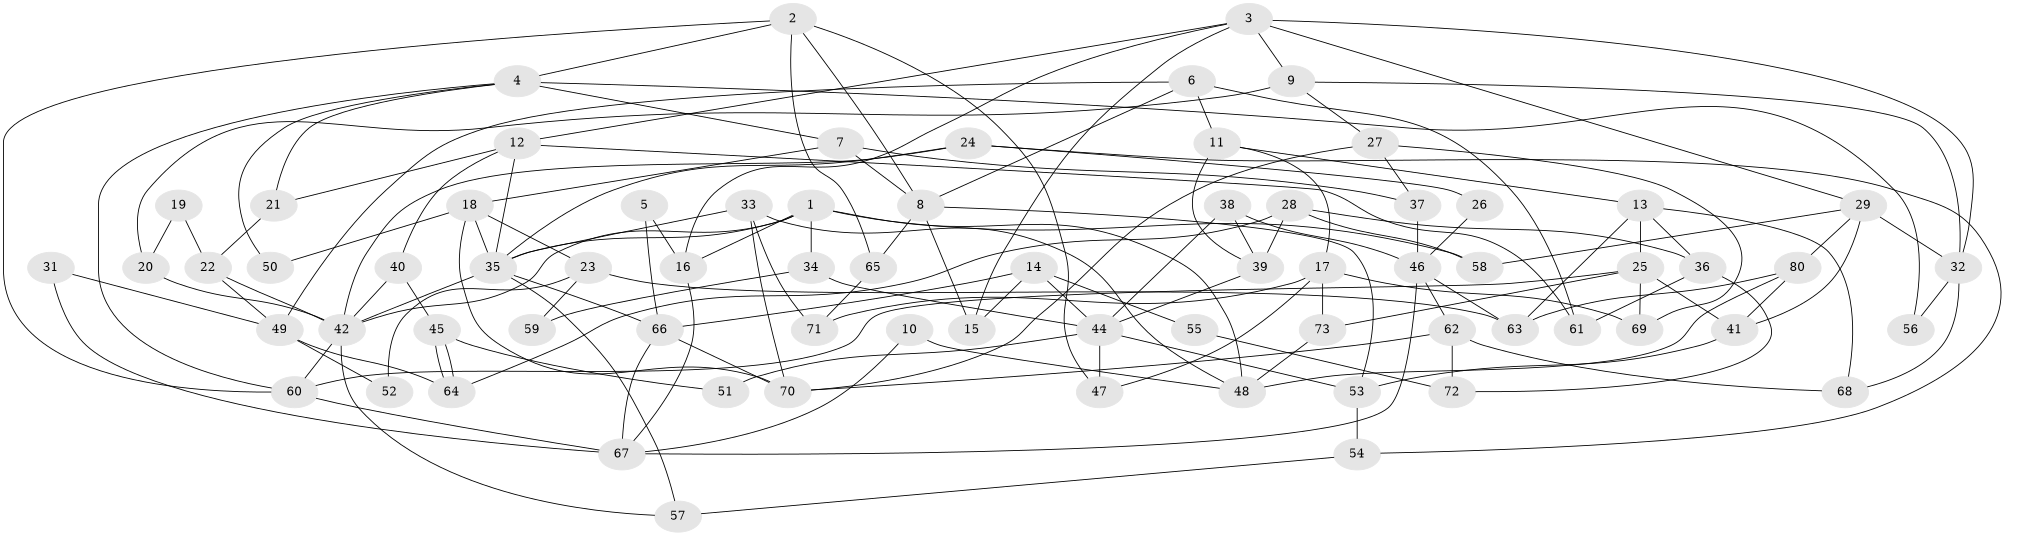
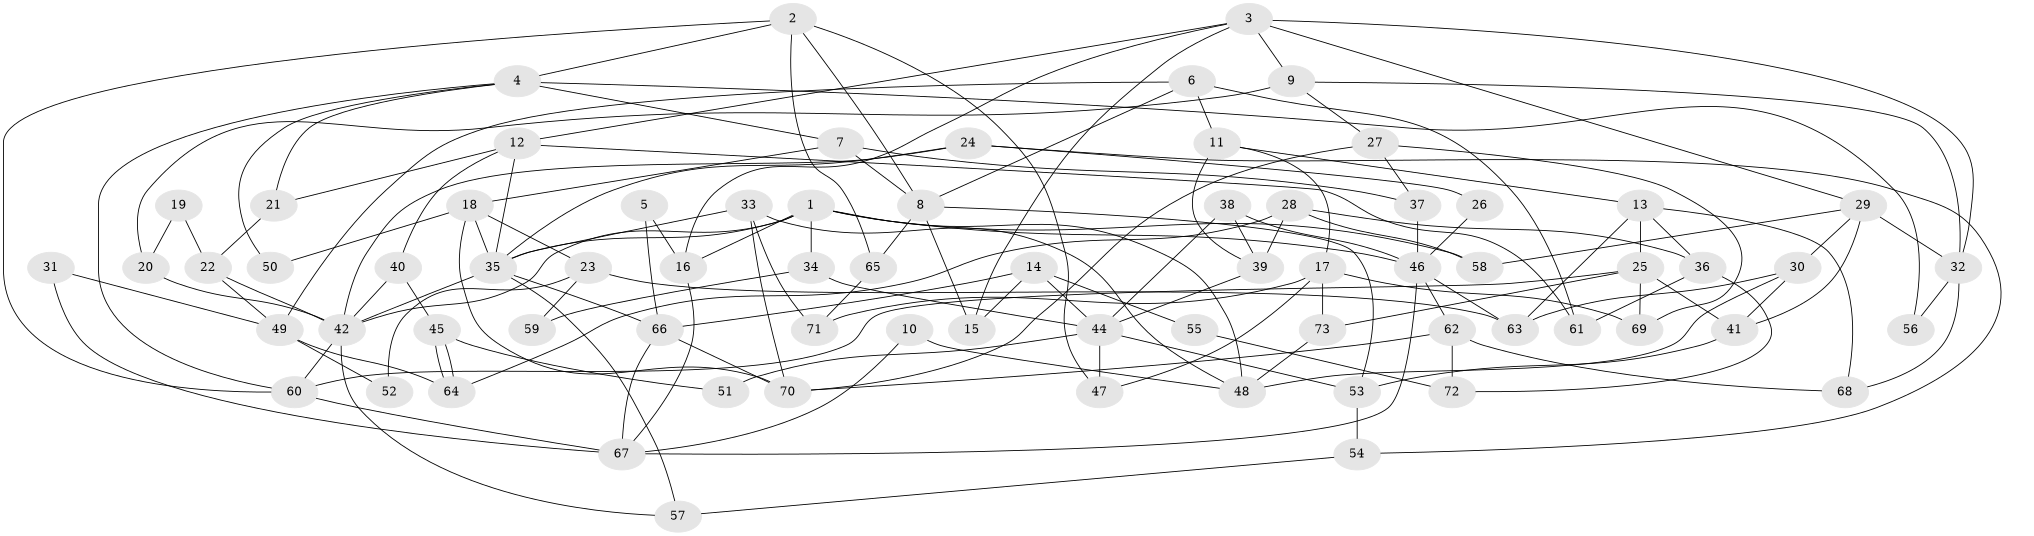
none -> (1087, 235)
(1798, 268) -> (1798, 268)
